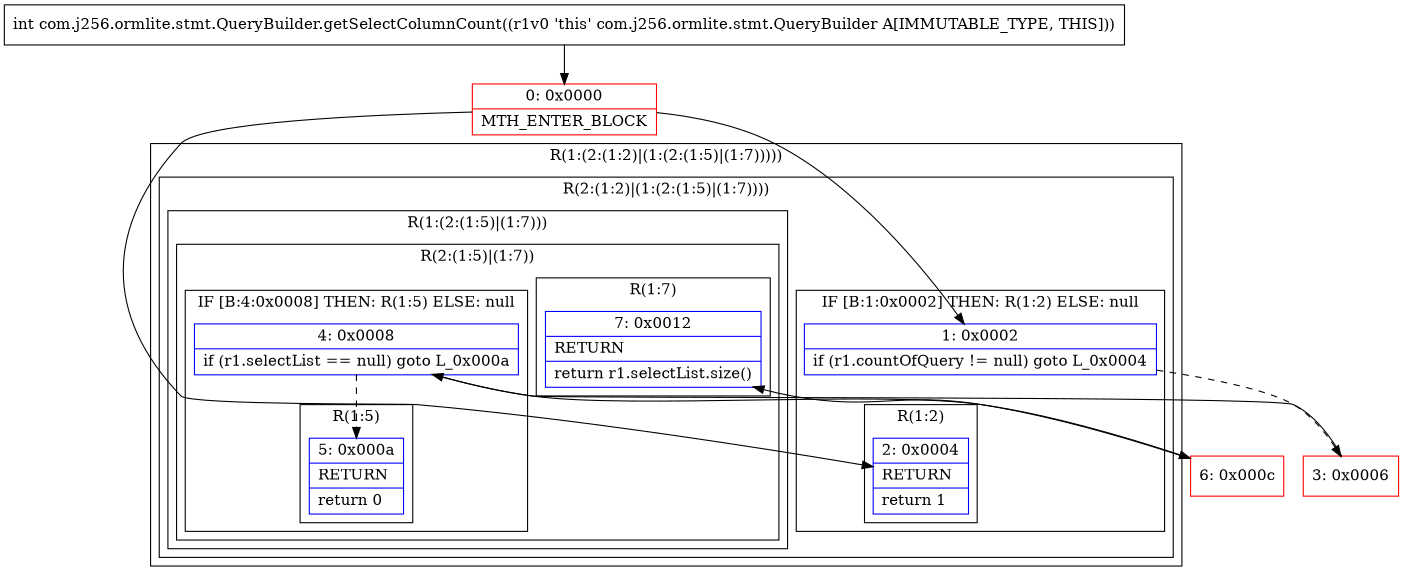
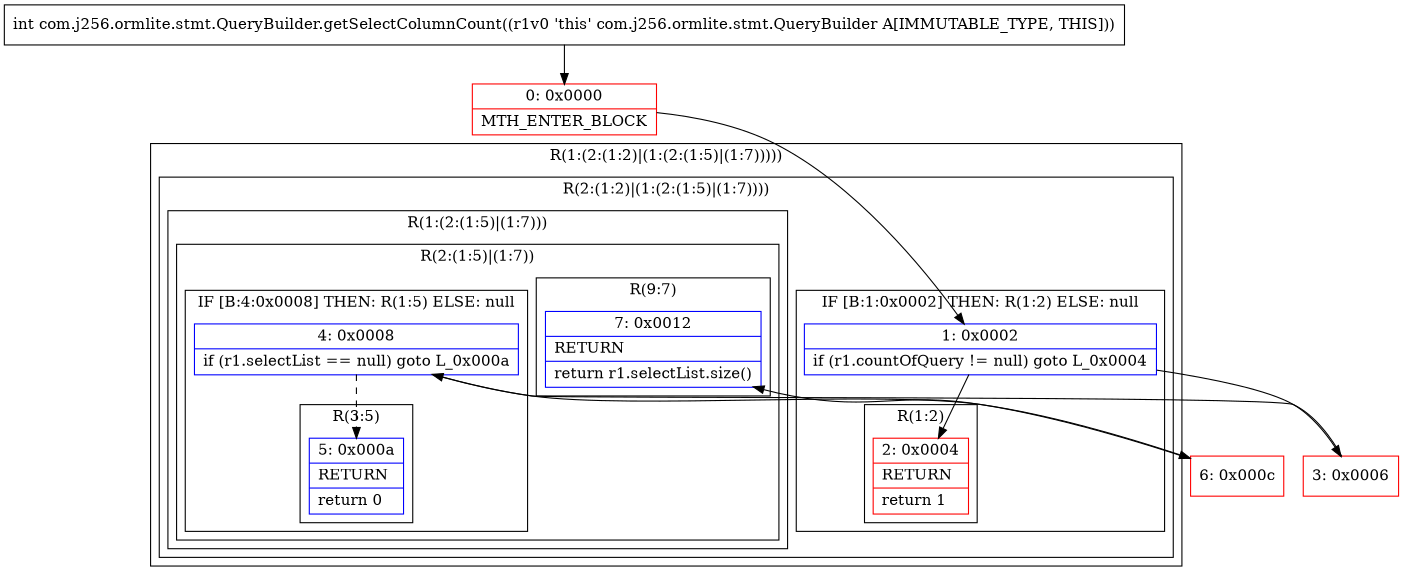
(653, 290) -> (653, 290)
(1256, 390) -> (1256, 390)
(234, 402) -> (961, 391)
(356, 417) -> (356, 417)
(921, 476) -> (921, 476)
